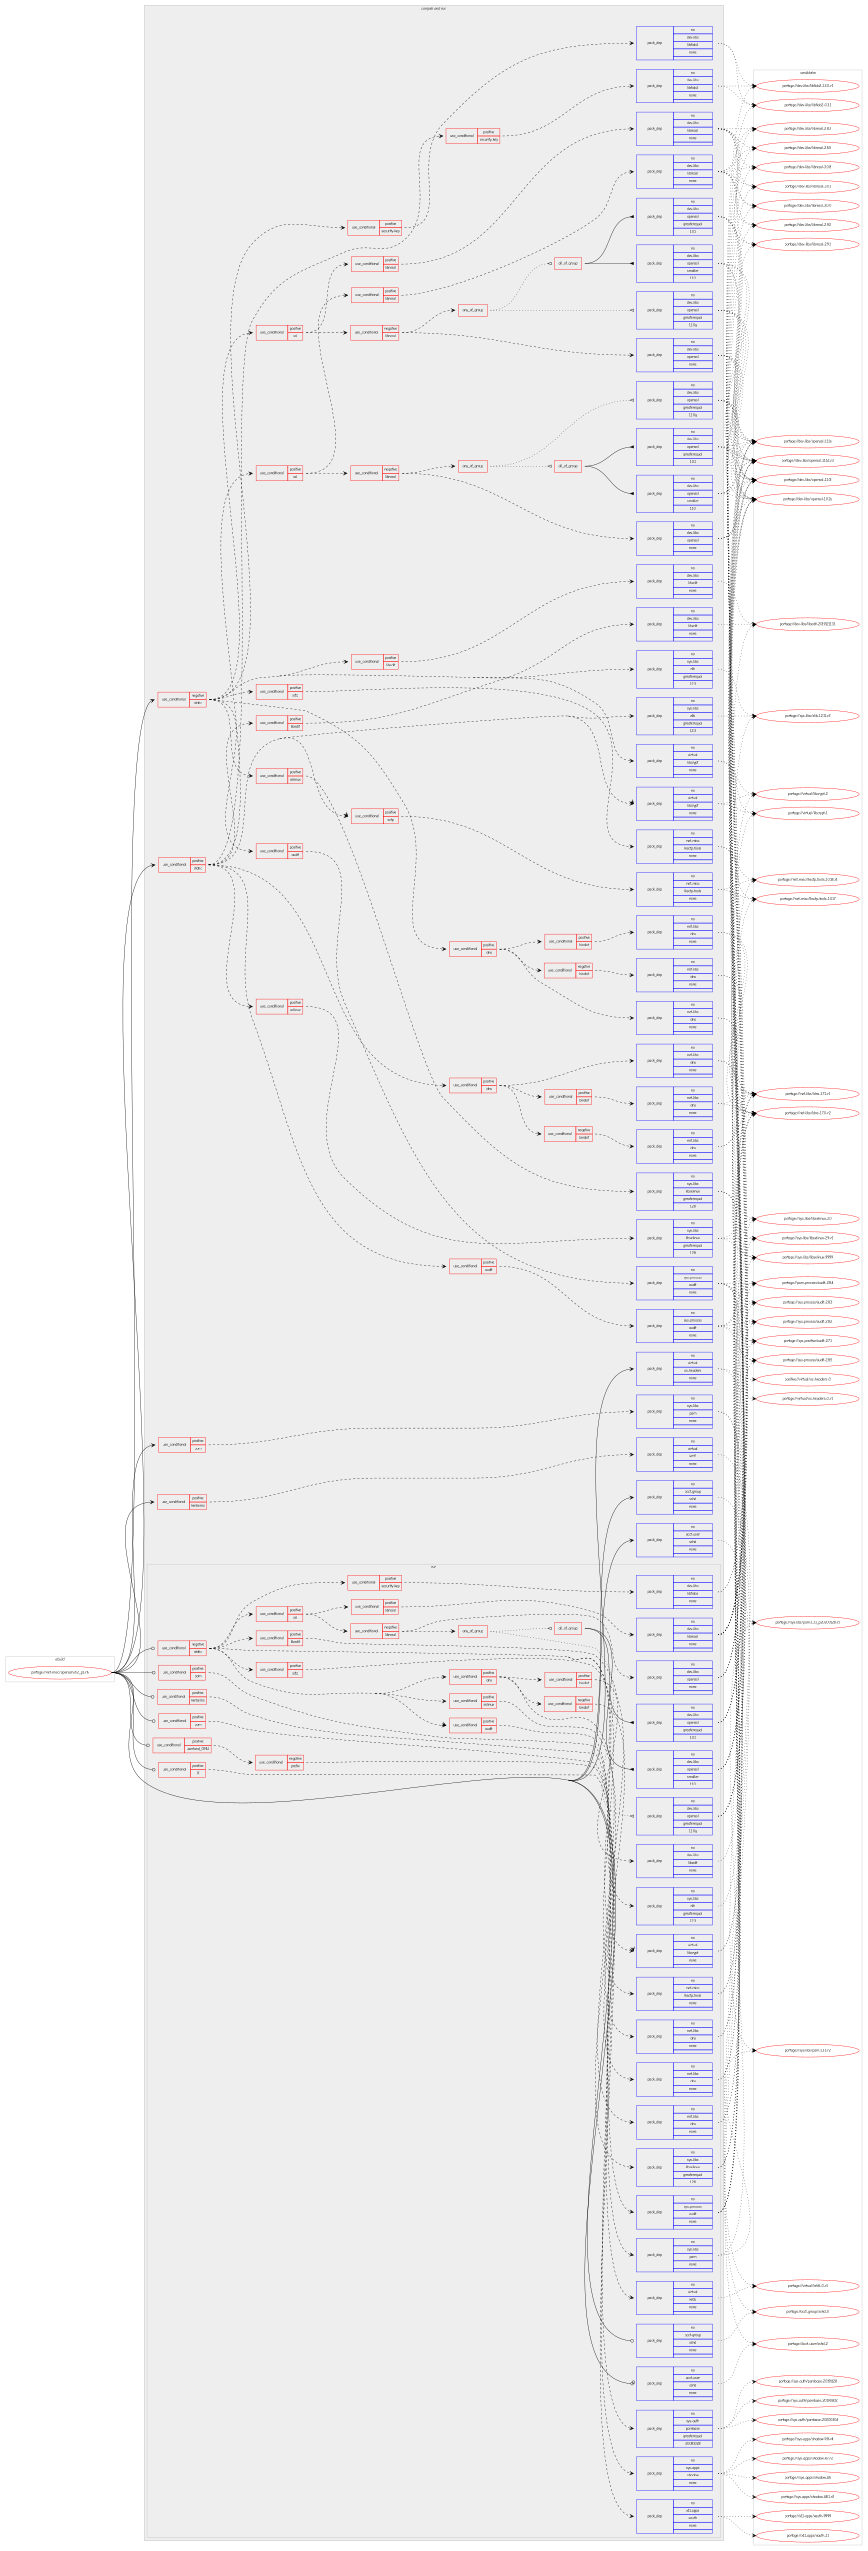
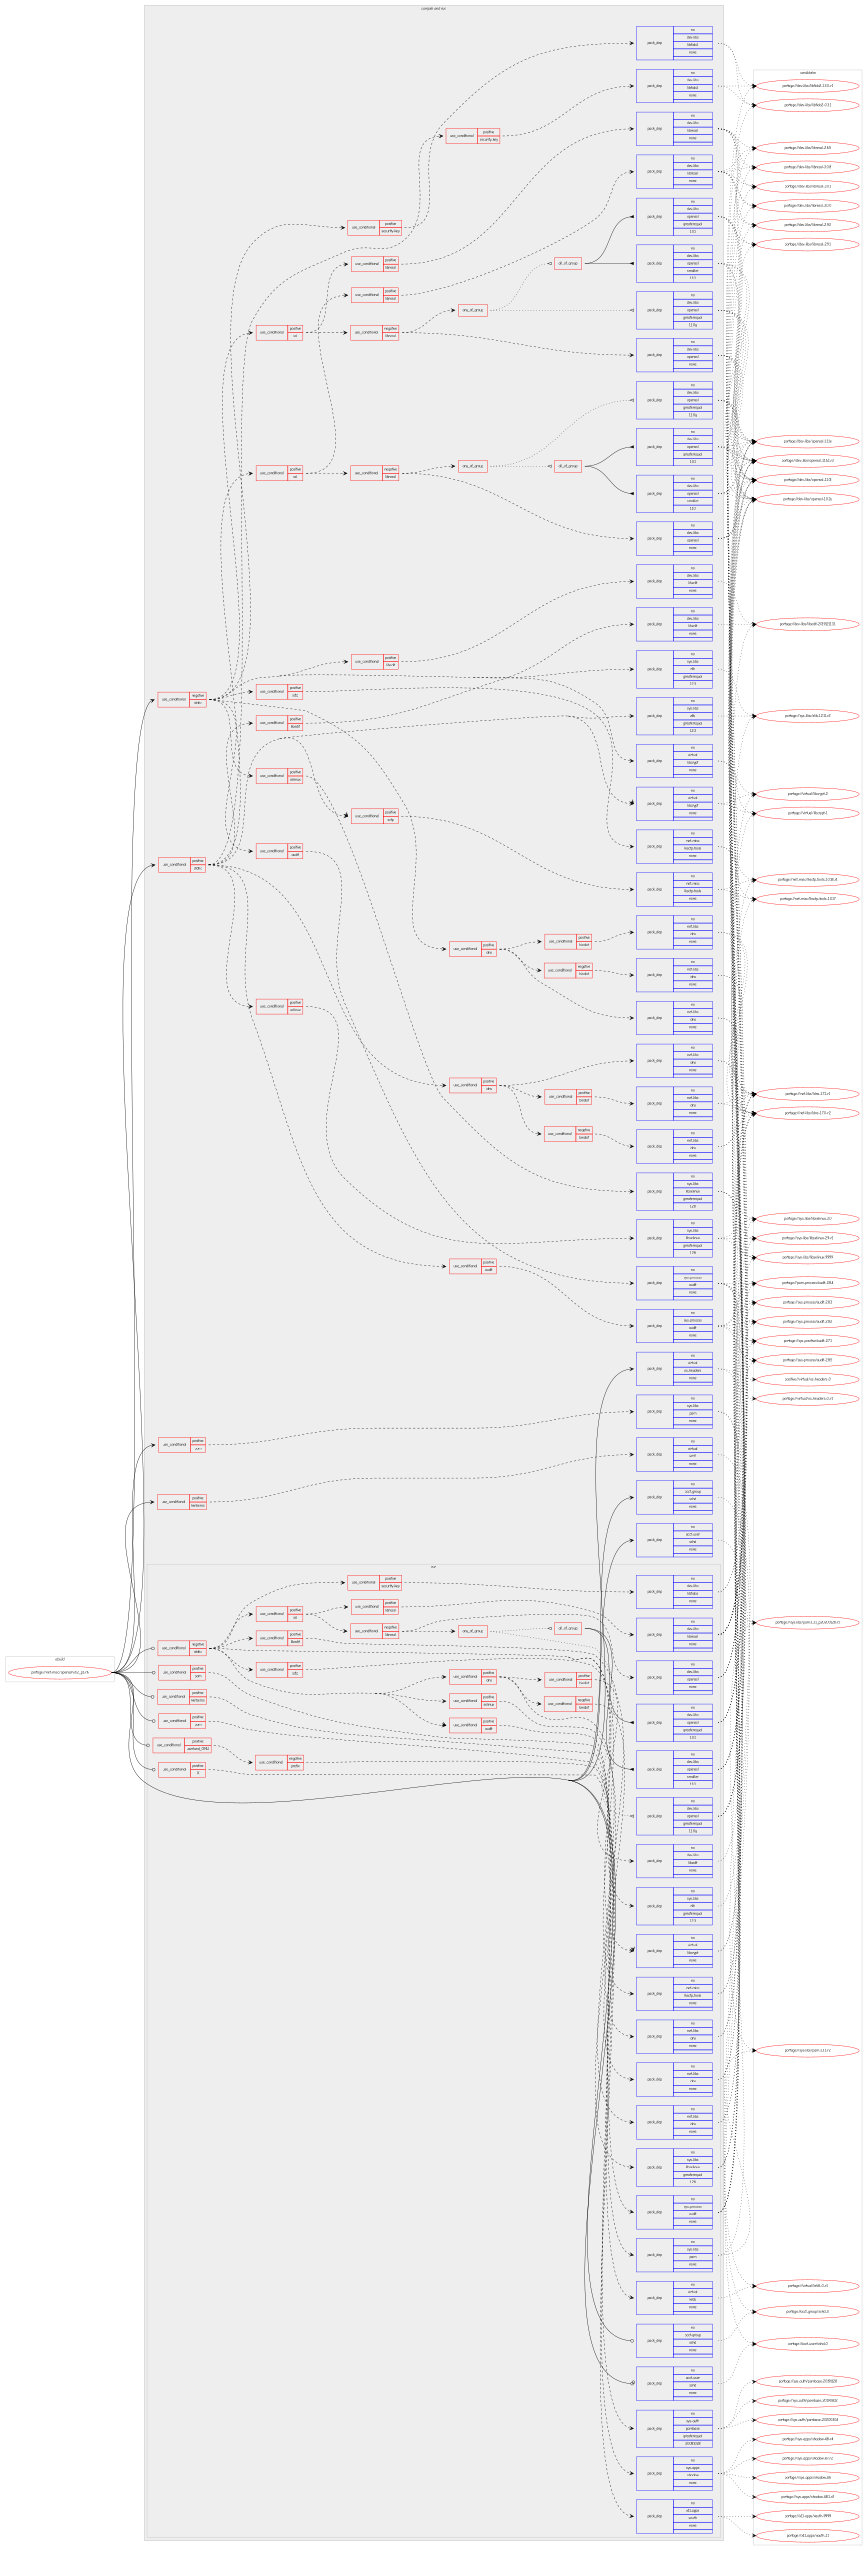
(808, 129) -> none
(808, 2344) -> (808, 2344)
(808, 2439) -> (808, 2439)
